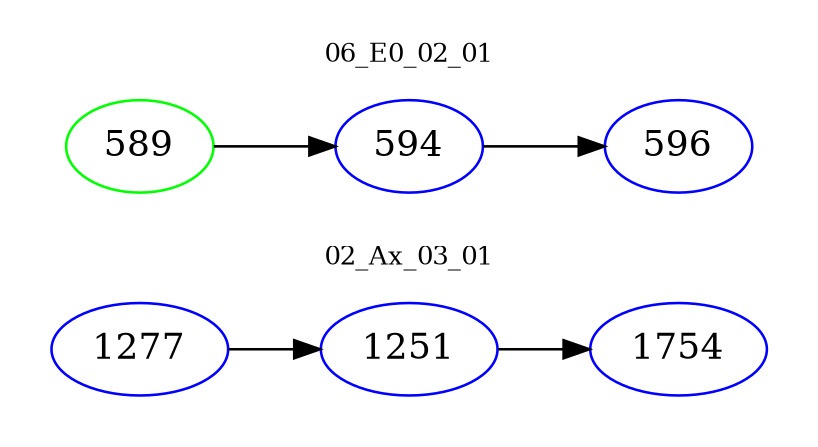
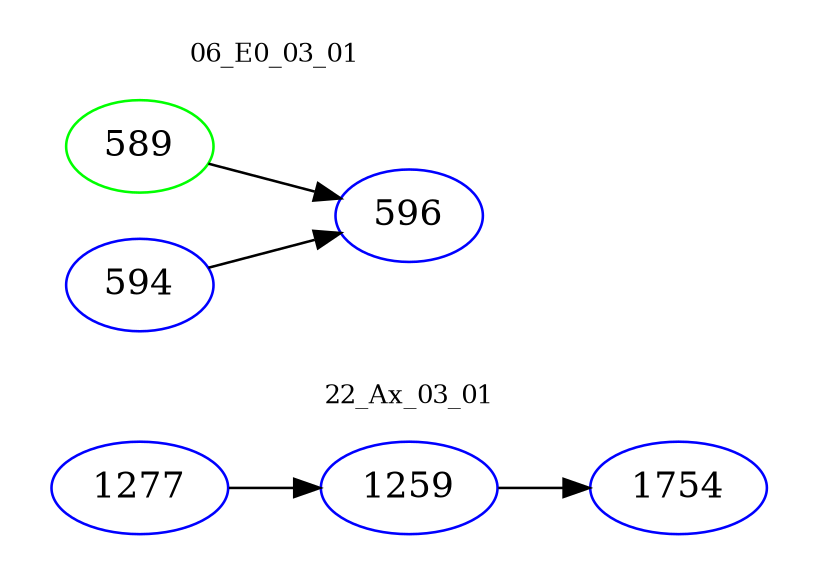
(409, 55) -> (274, 55)
(262, 146) -> (262, 178)
(409, 258) -> (409, 397)
(409, 349) -> (409, 488)
